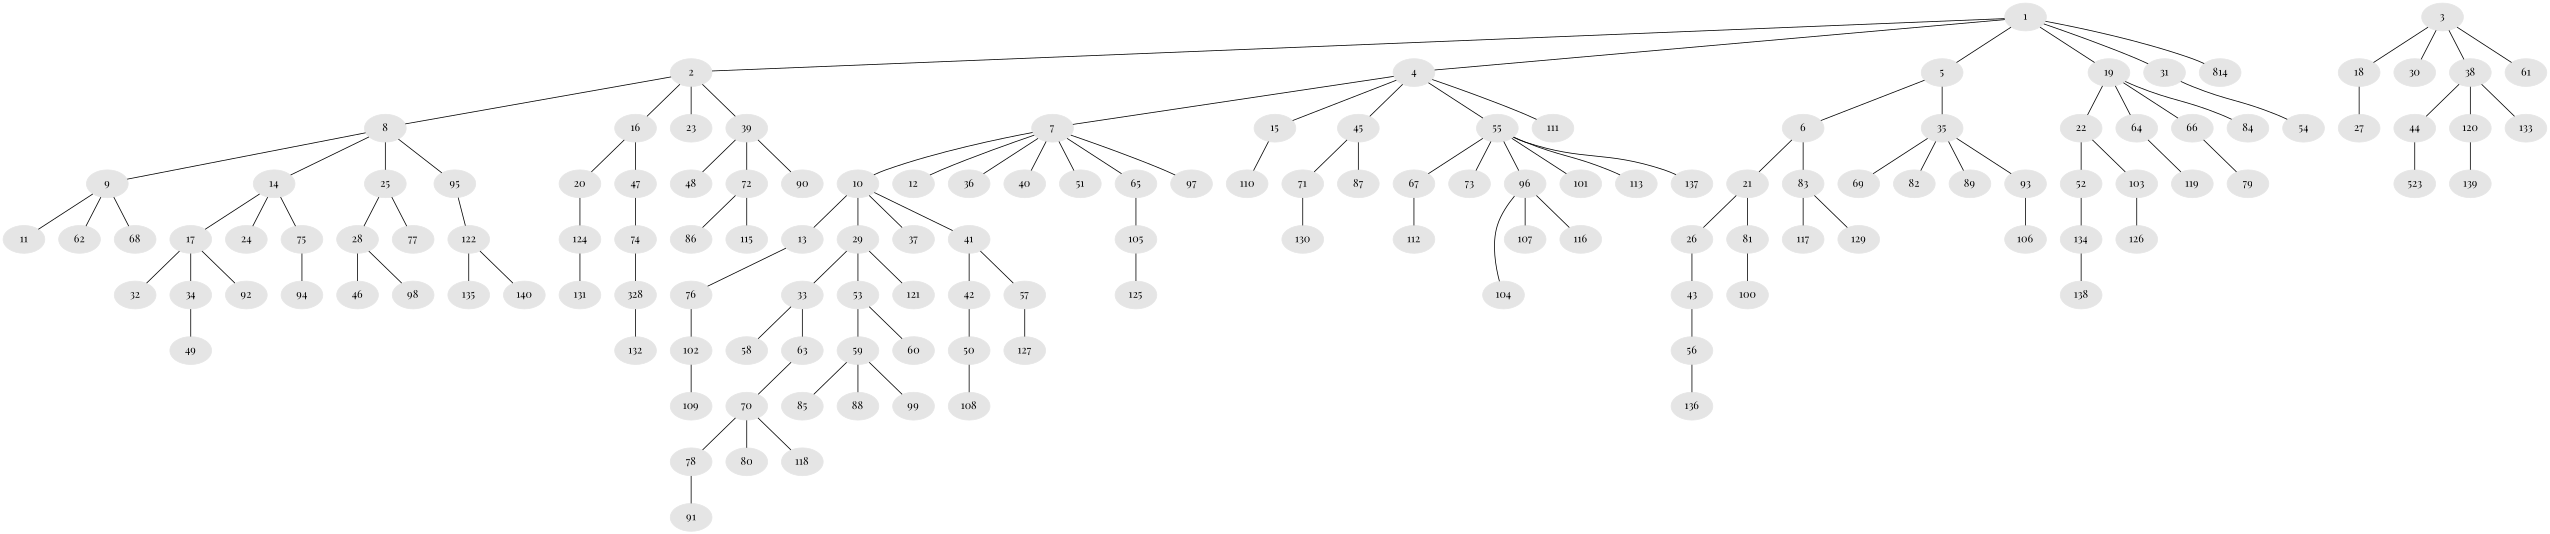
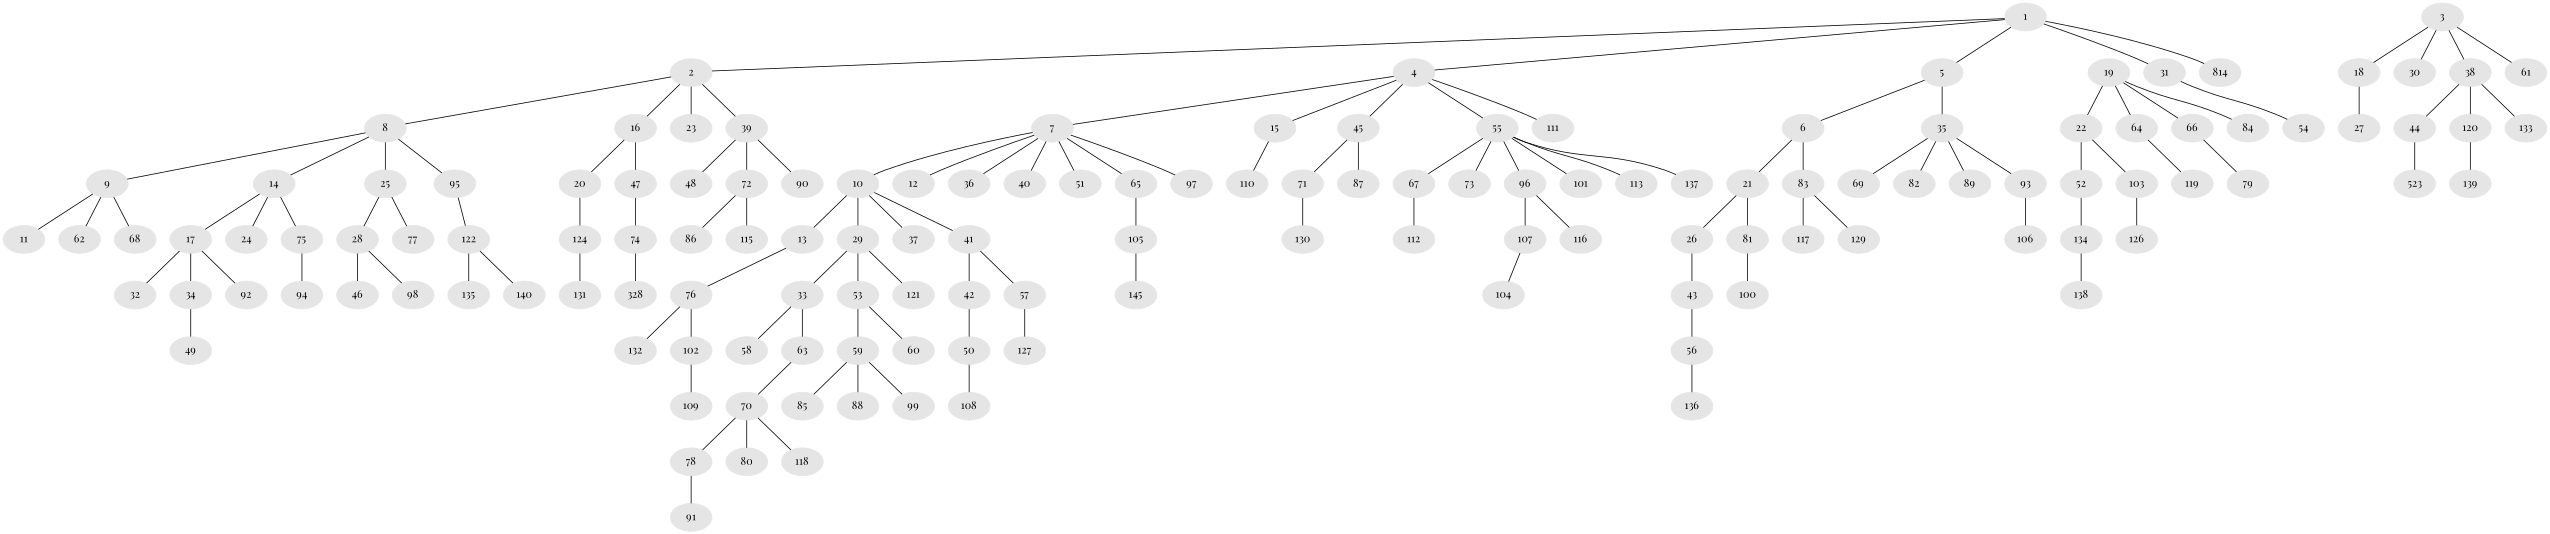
(2067, 45) -> none
(1495, 236) -> (1514, 267)
(1136, 295) -> (1136, 295)
(636, 323) -> (663, 323)
